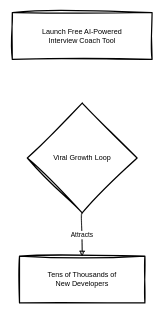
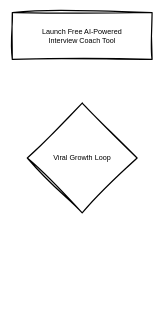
(82, 233) -> none
(82, 279) -> none
